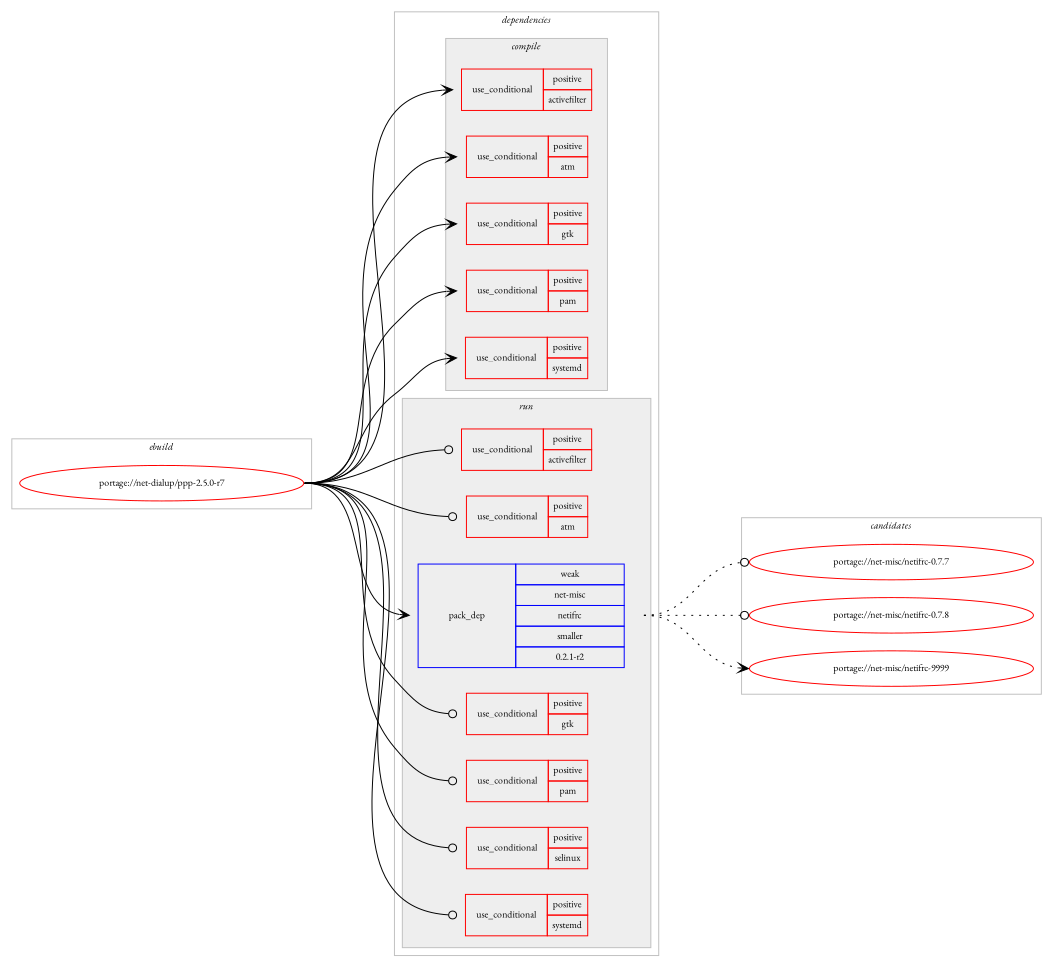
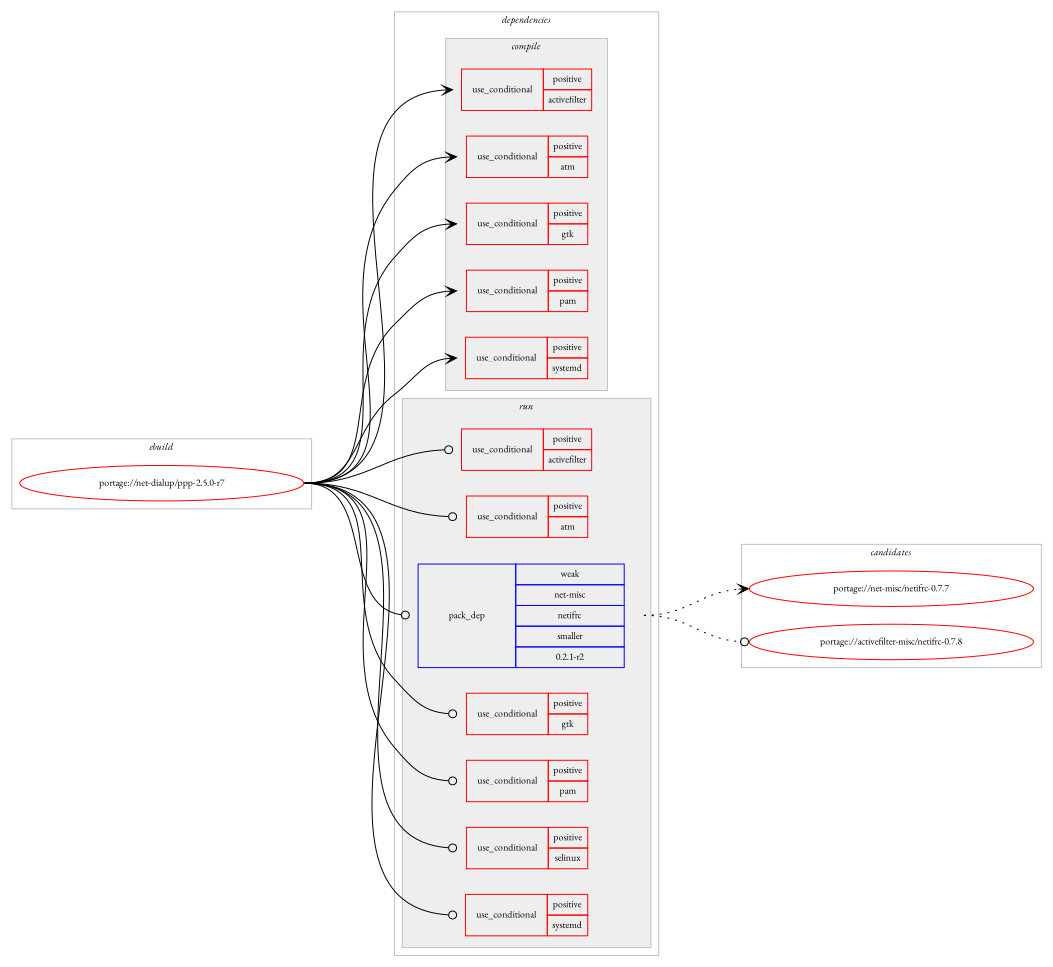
(353, 532) -> (353, 532)
(693, 592) -> (692, 604)
(891, 615) -> (891, 642)
(891, 669) -> none
